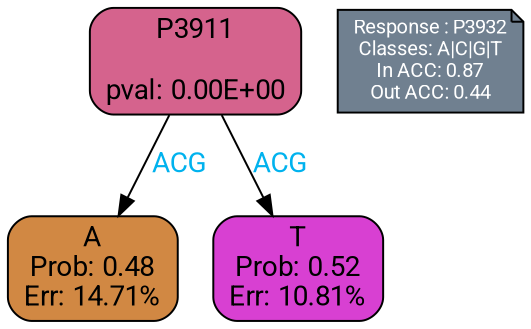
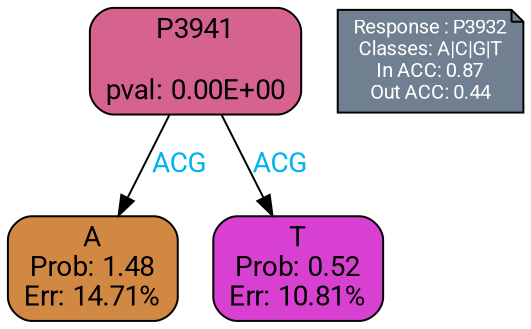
(196, 61) -> (196, 61)
(93, 269) -> (93, 269)
